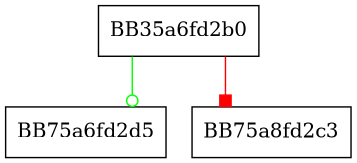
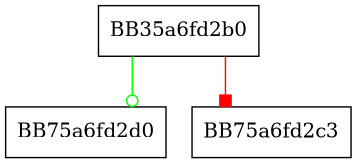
(86, 132) -> (86, 132)
(272, 132) -> (272, 132)
